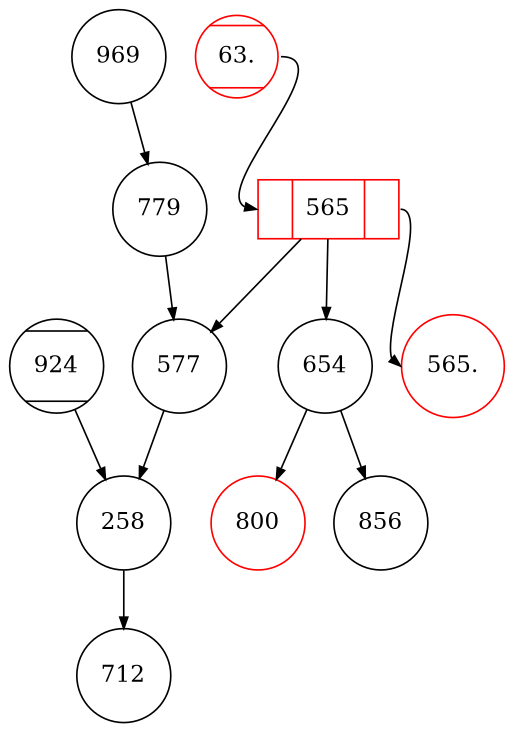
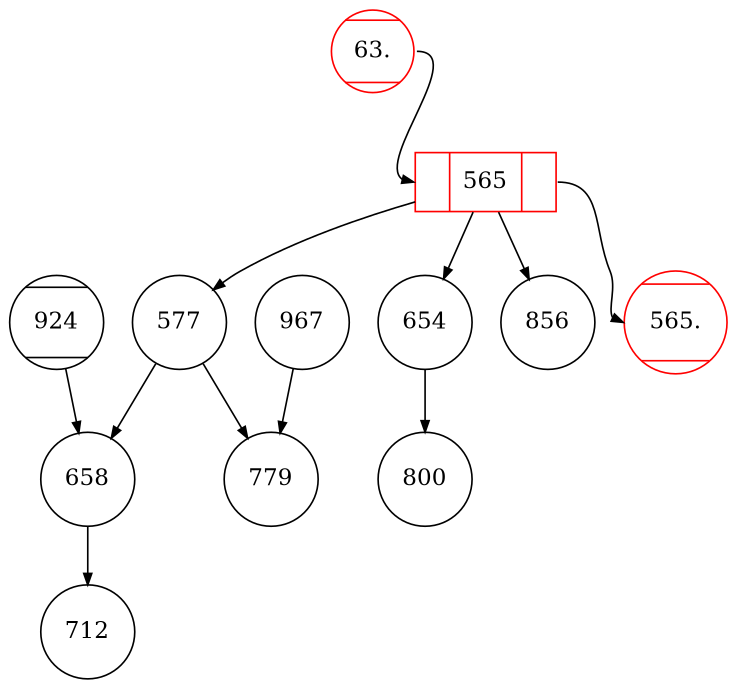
(119, 57) -> (302, 322)
(169, 282) -> (222, 396)
(453, 366) -> (676, 322)
(351, 439) -> (511, 241)
(124, 523) -> (88, 479)
(258, 523) -> (425, 479)
